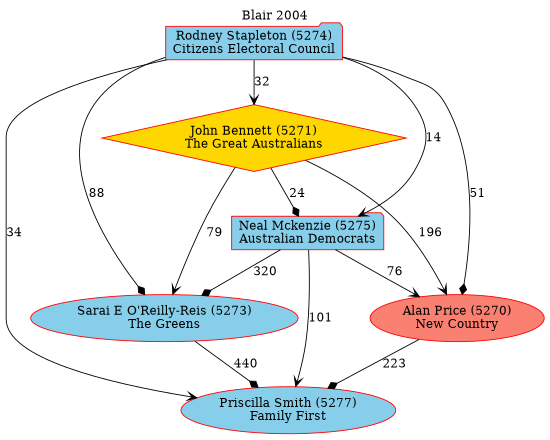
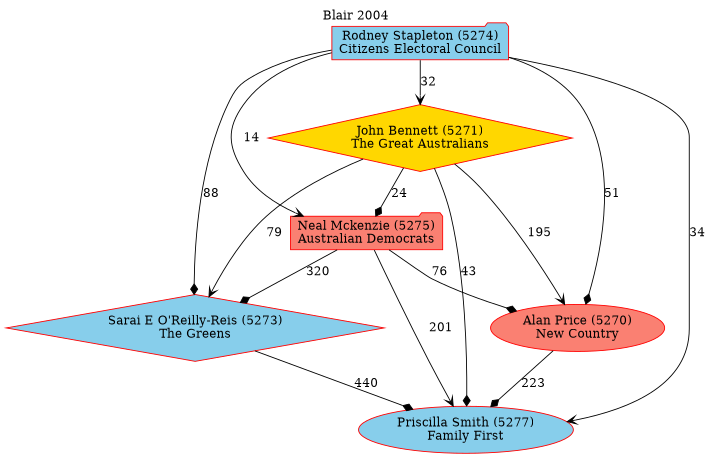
(308, 233) -> (367, 233)
(431, 233) -> (540, 233)
(374, 271) -> (445, 285)
none -> (461, 280)
(164, 318) -> (195, 328)
(321, 318) -> (441, 328)
